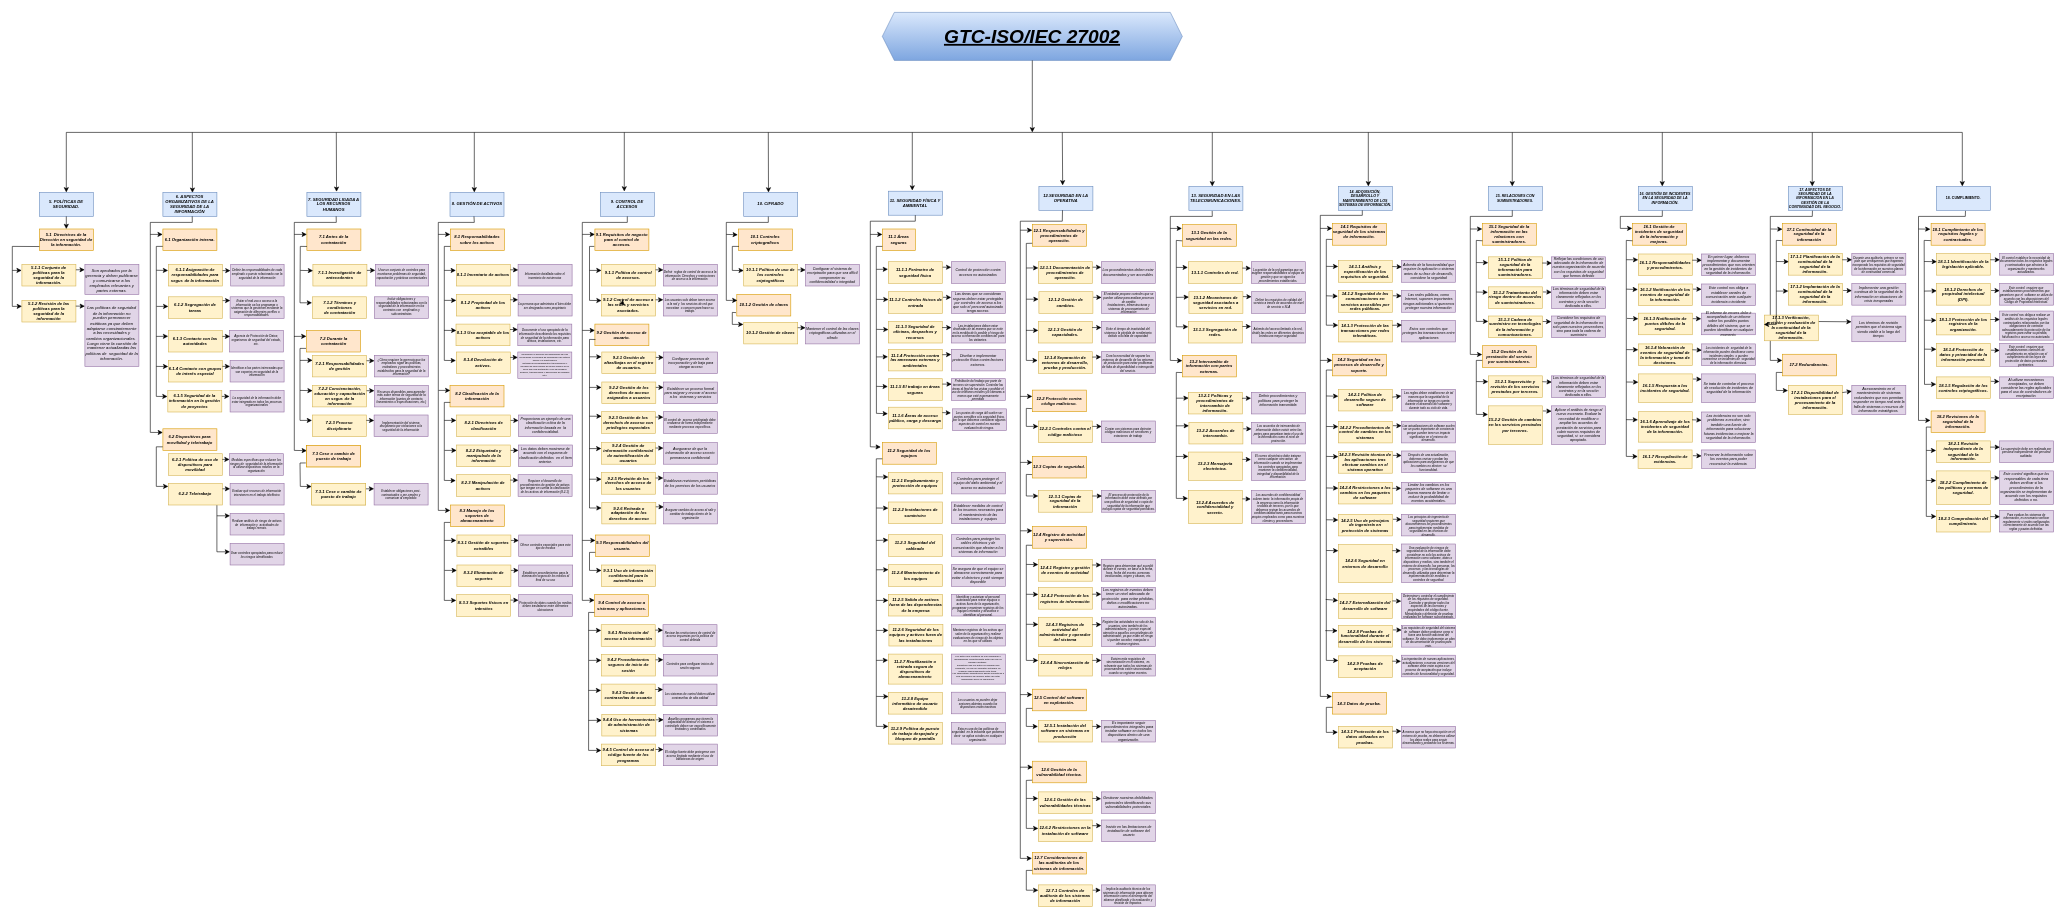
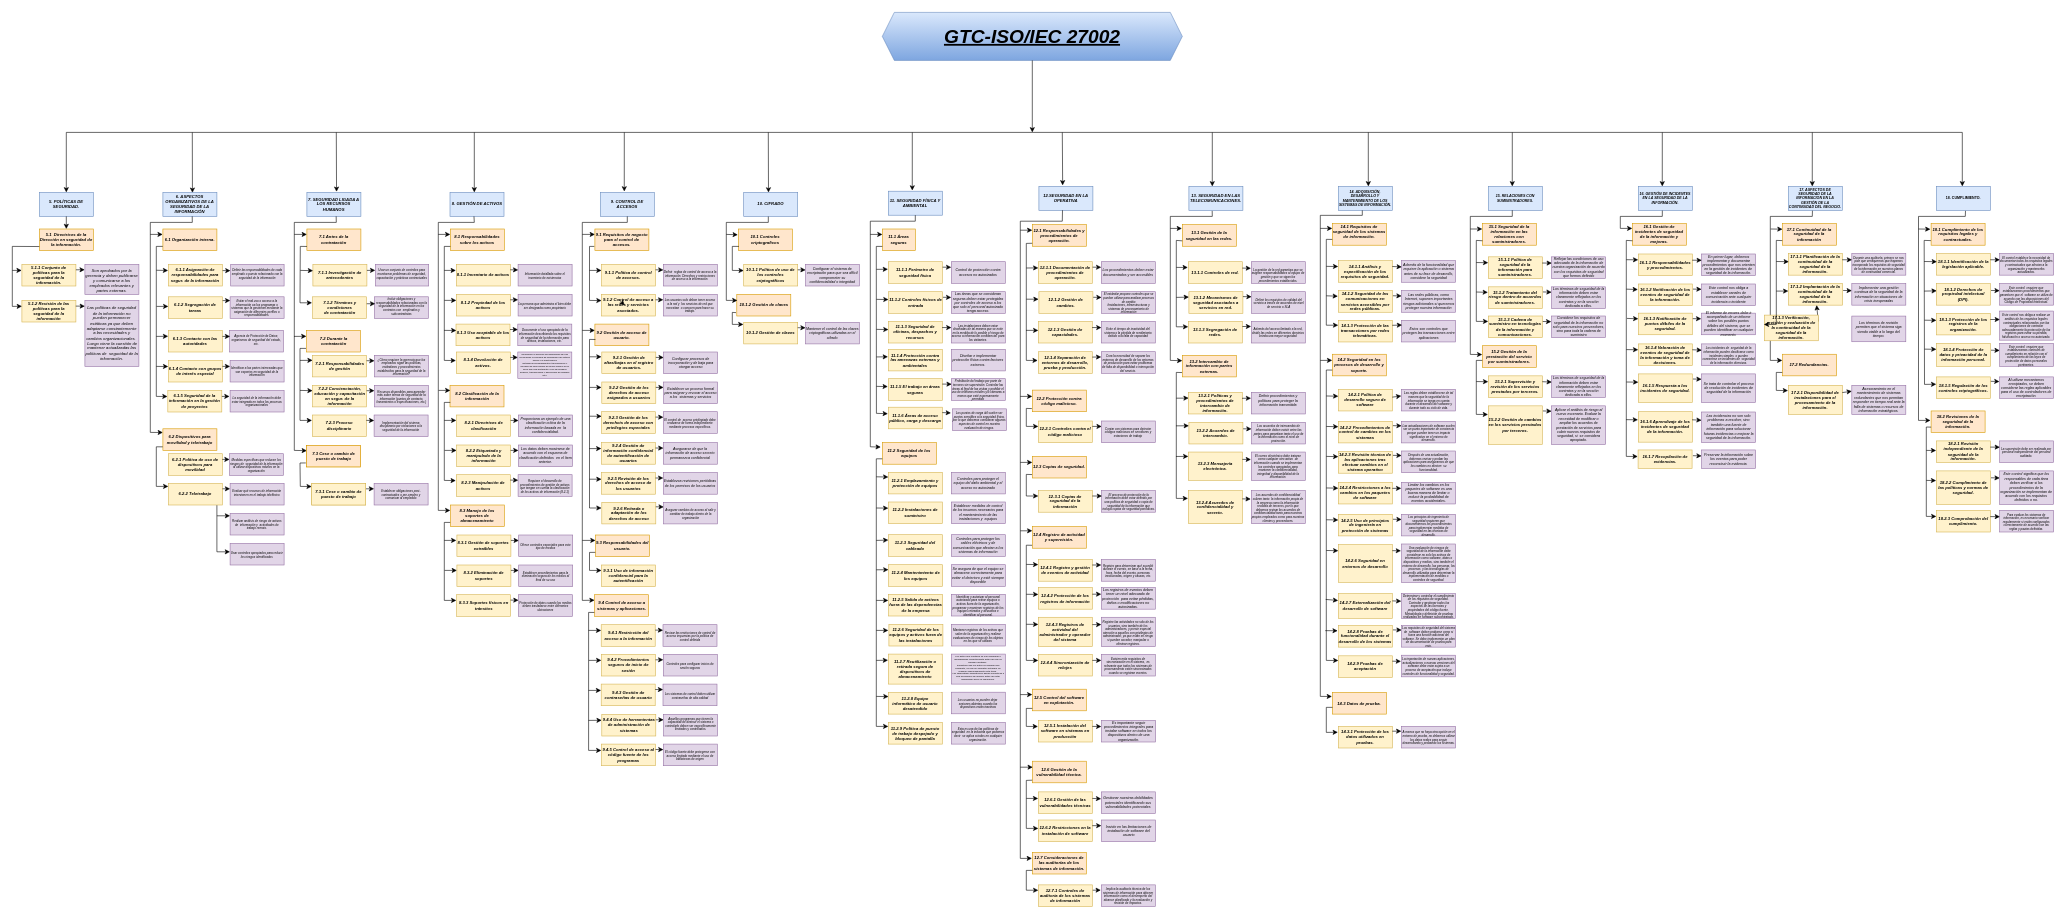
none -> (369, 304)
(1827, 321) -> (1818, 315)
(944, 355) -> none
